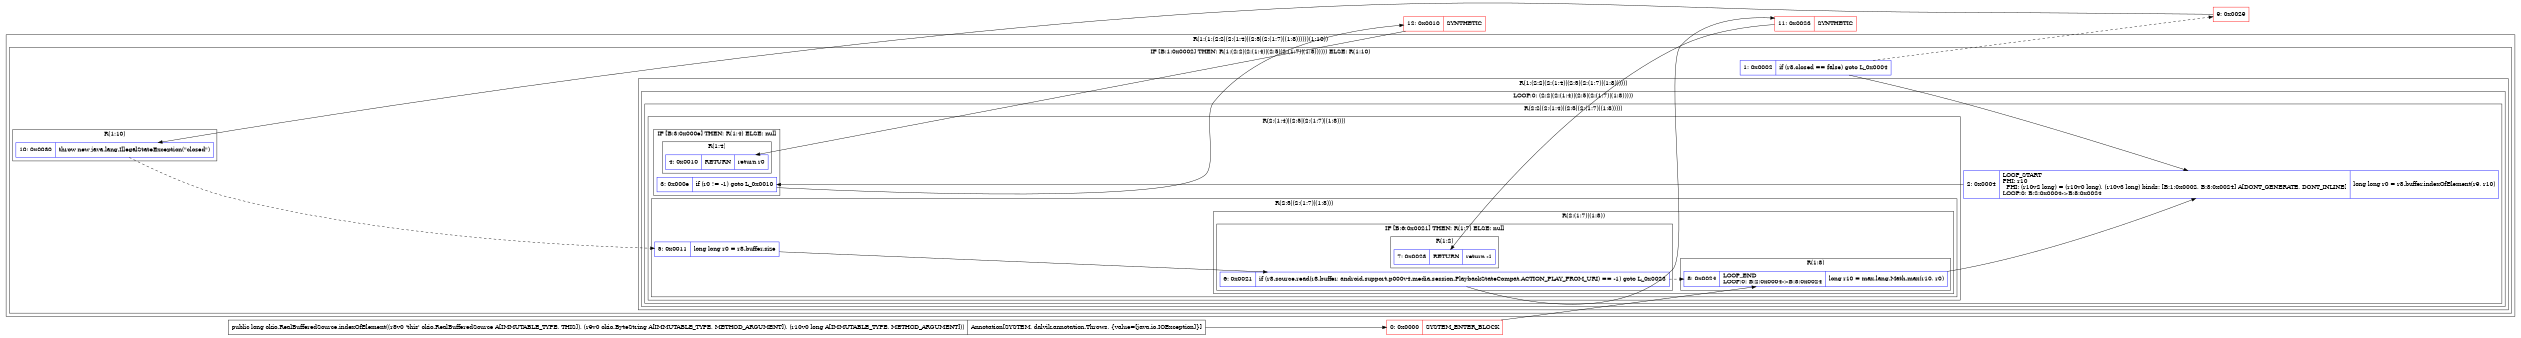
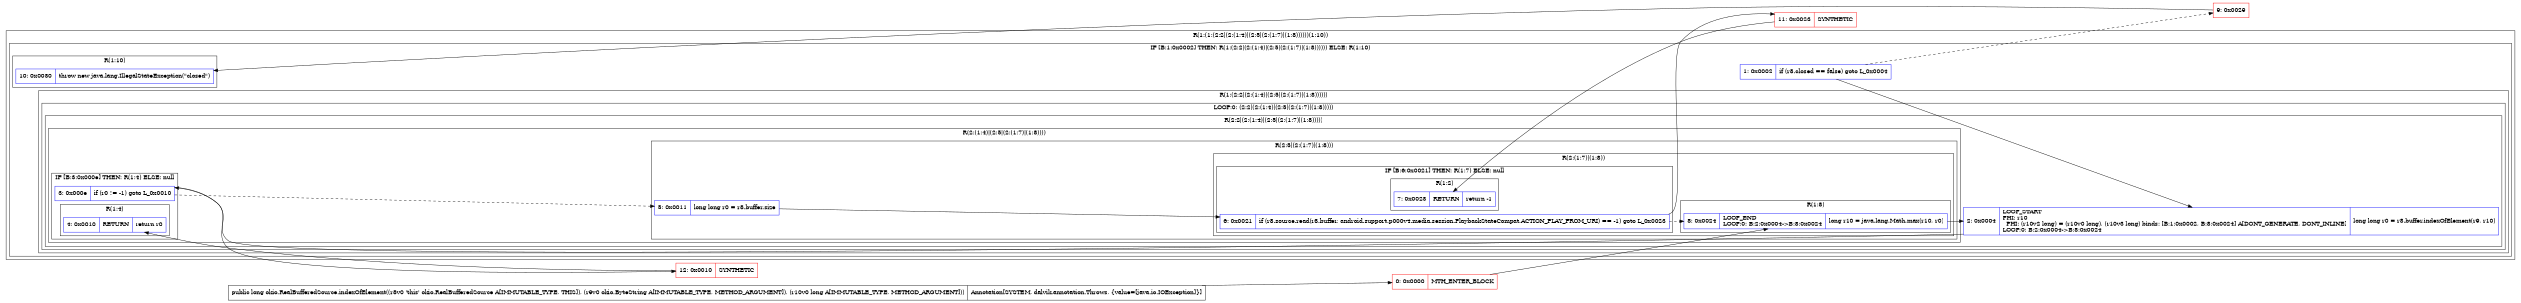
(385, 227) -> (412, 201)
(1886, 279) -> (1886, 221)
(1463, 327) -> (1463, 282)
